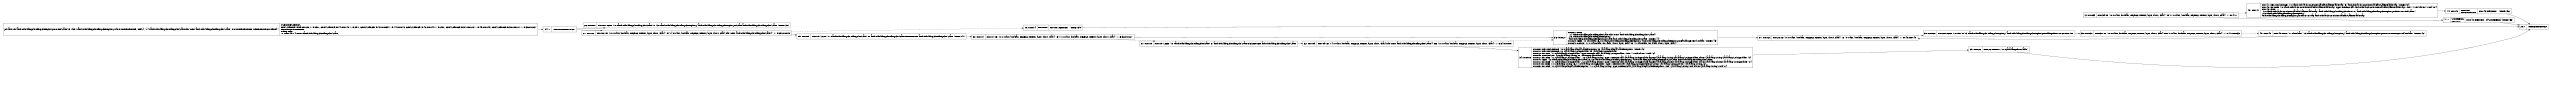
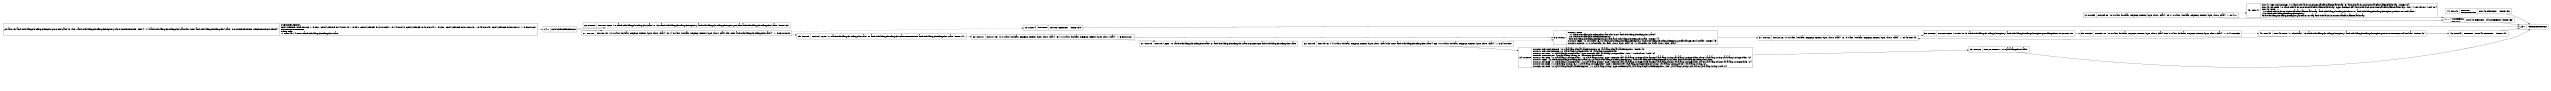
(2441, 11) -> (2440, 17)
(563, 29) -> (563, 29)
none -> (2479, 33)
(1300, 44) -> none
